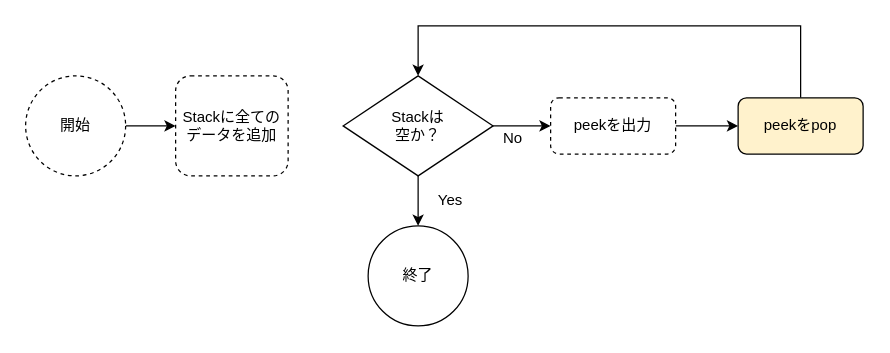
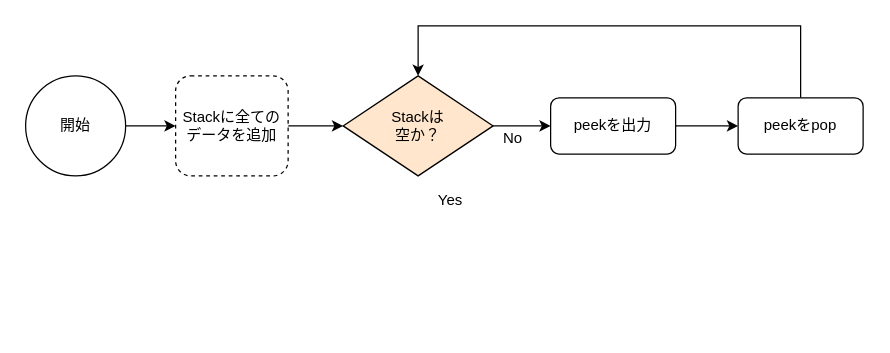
(76, 126) -> (76, 126)
none -> (311, 126)
(418, 126) -> (418, 126)
(613, 126) -> (613, 126)
(801, 126) -> (801, 126)
(418, 197) -> none
(418, 276) -> none
